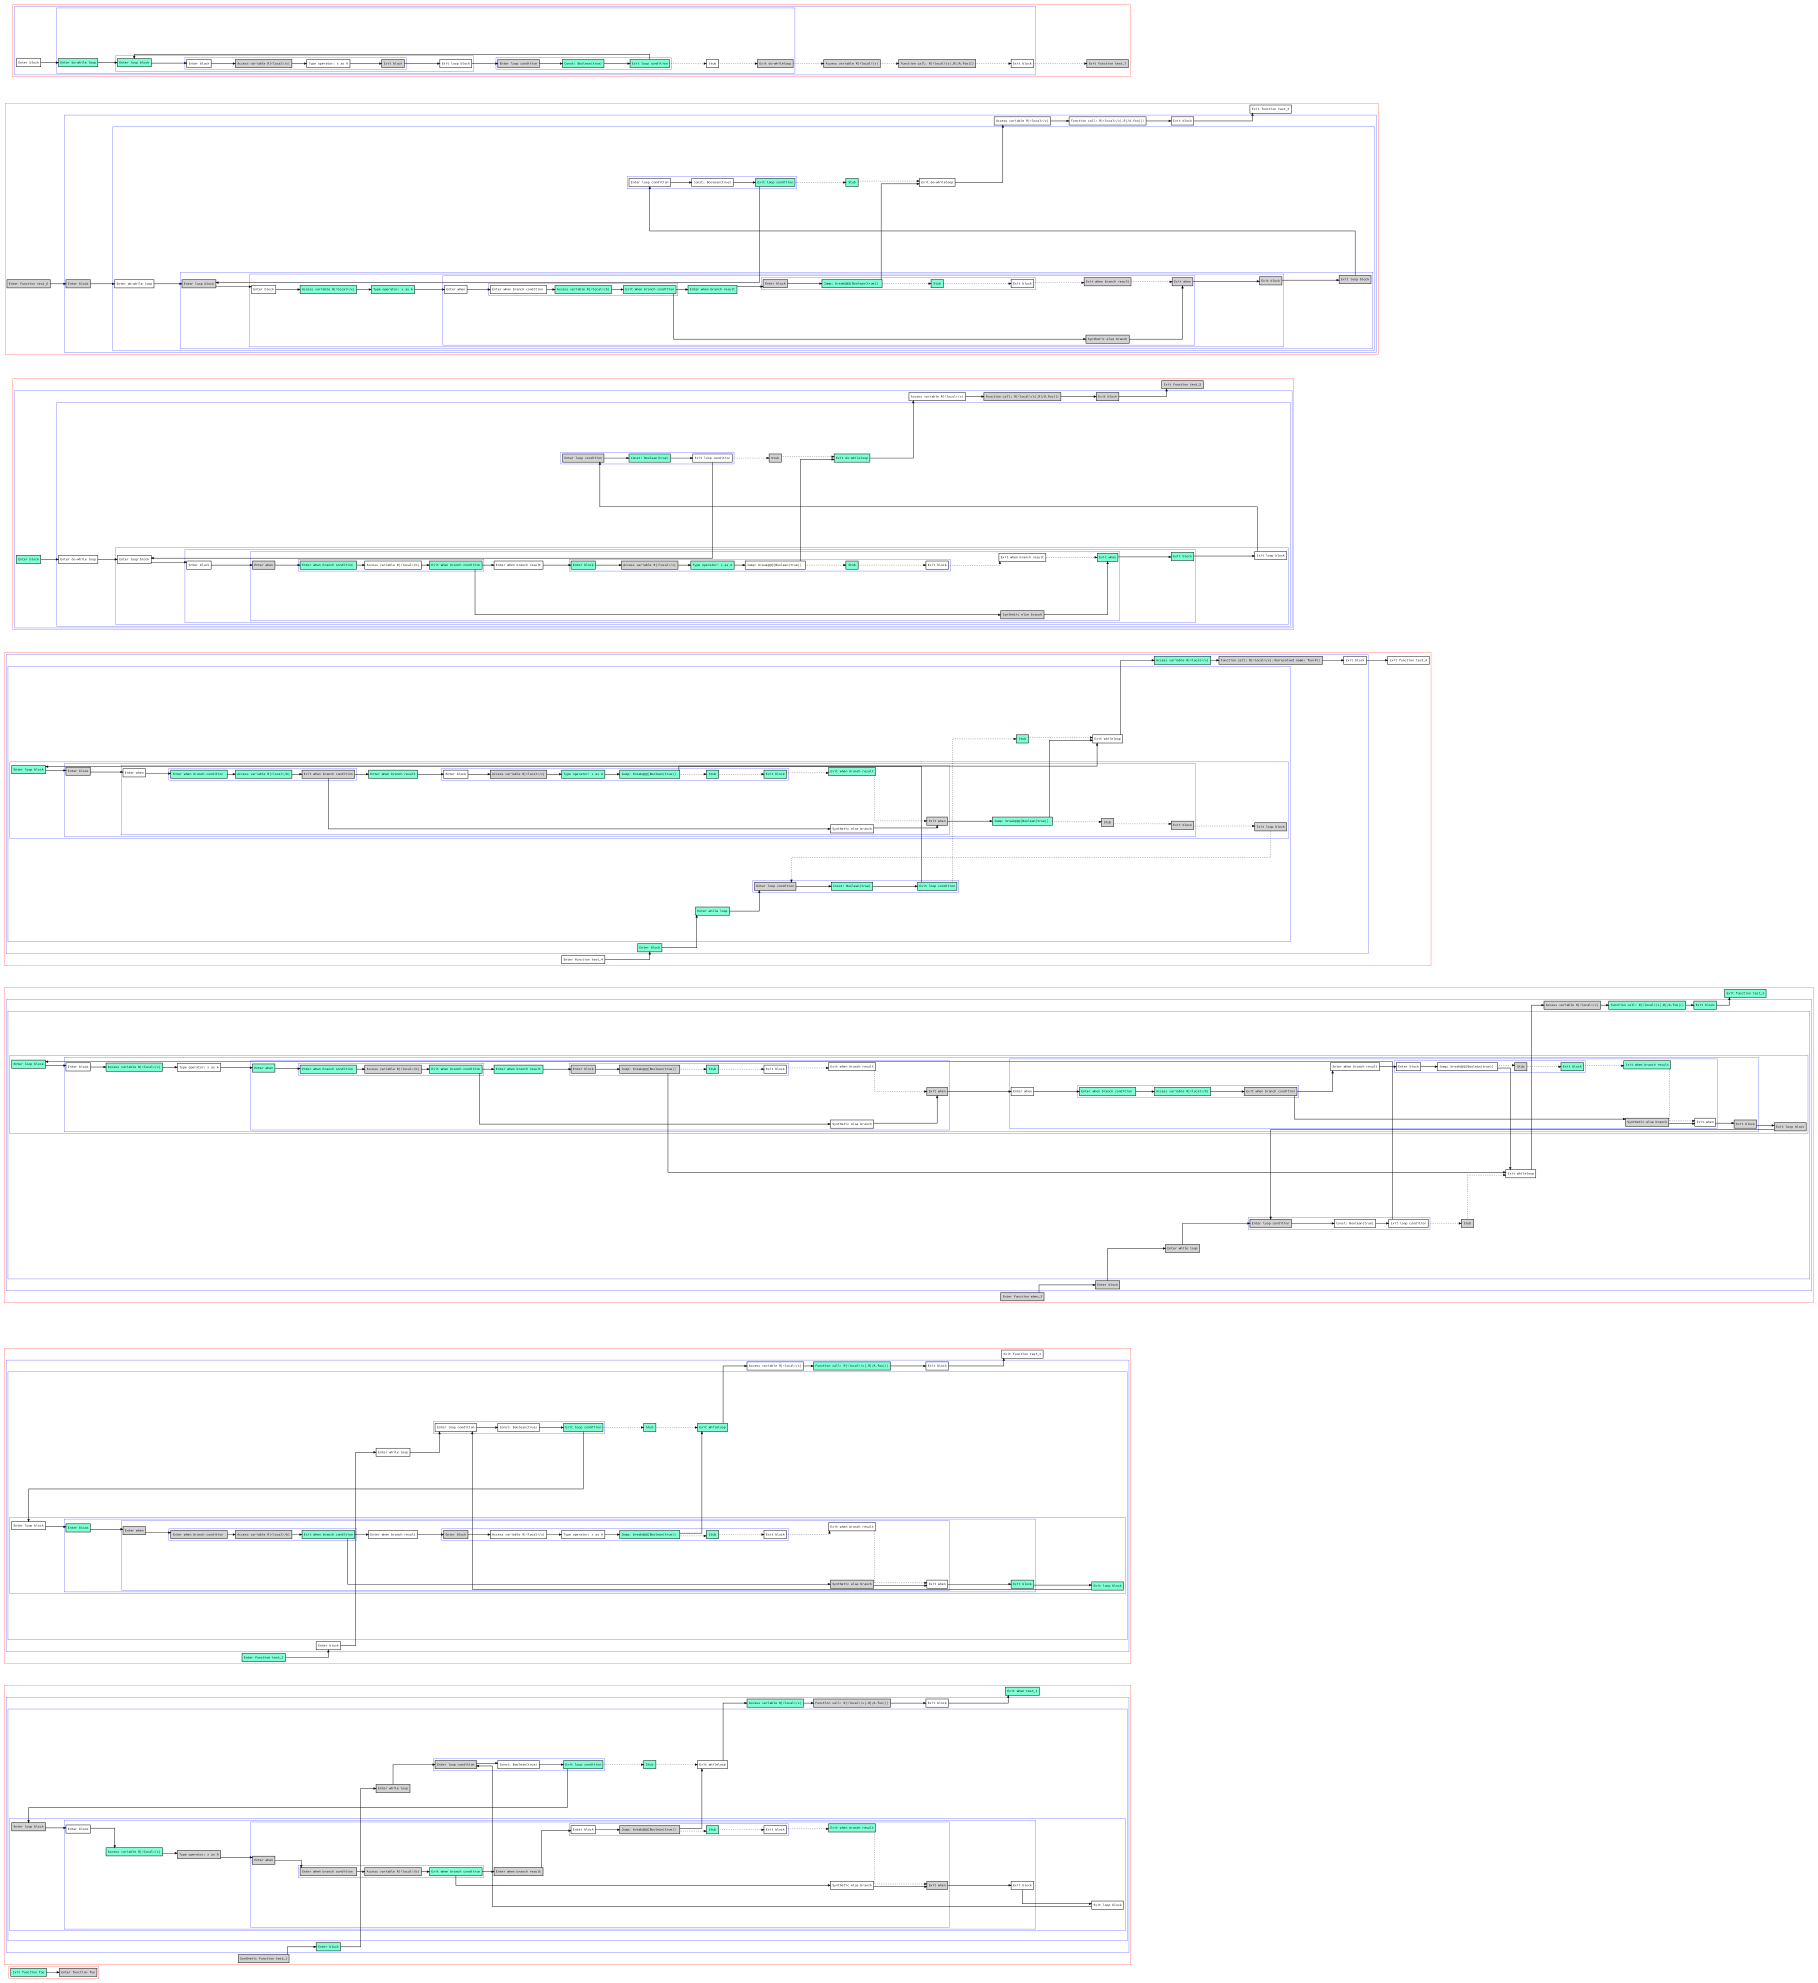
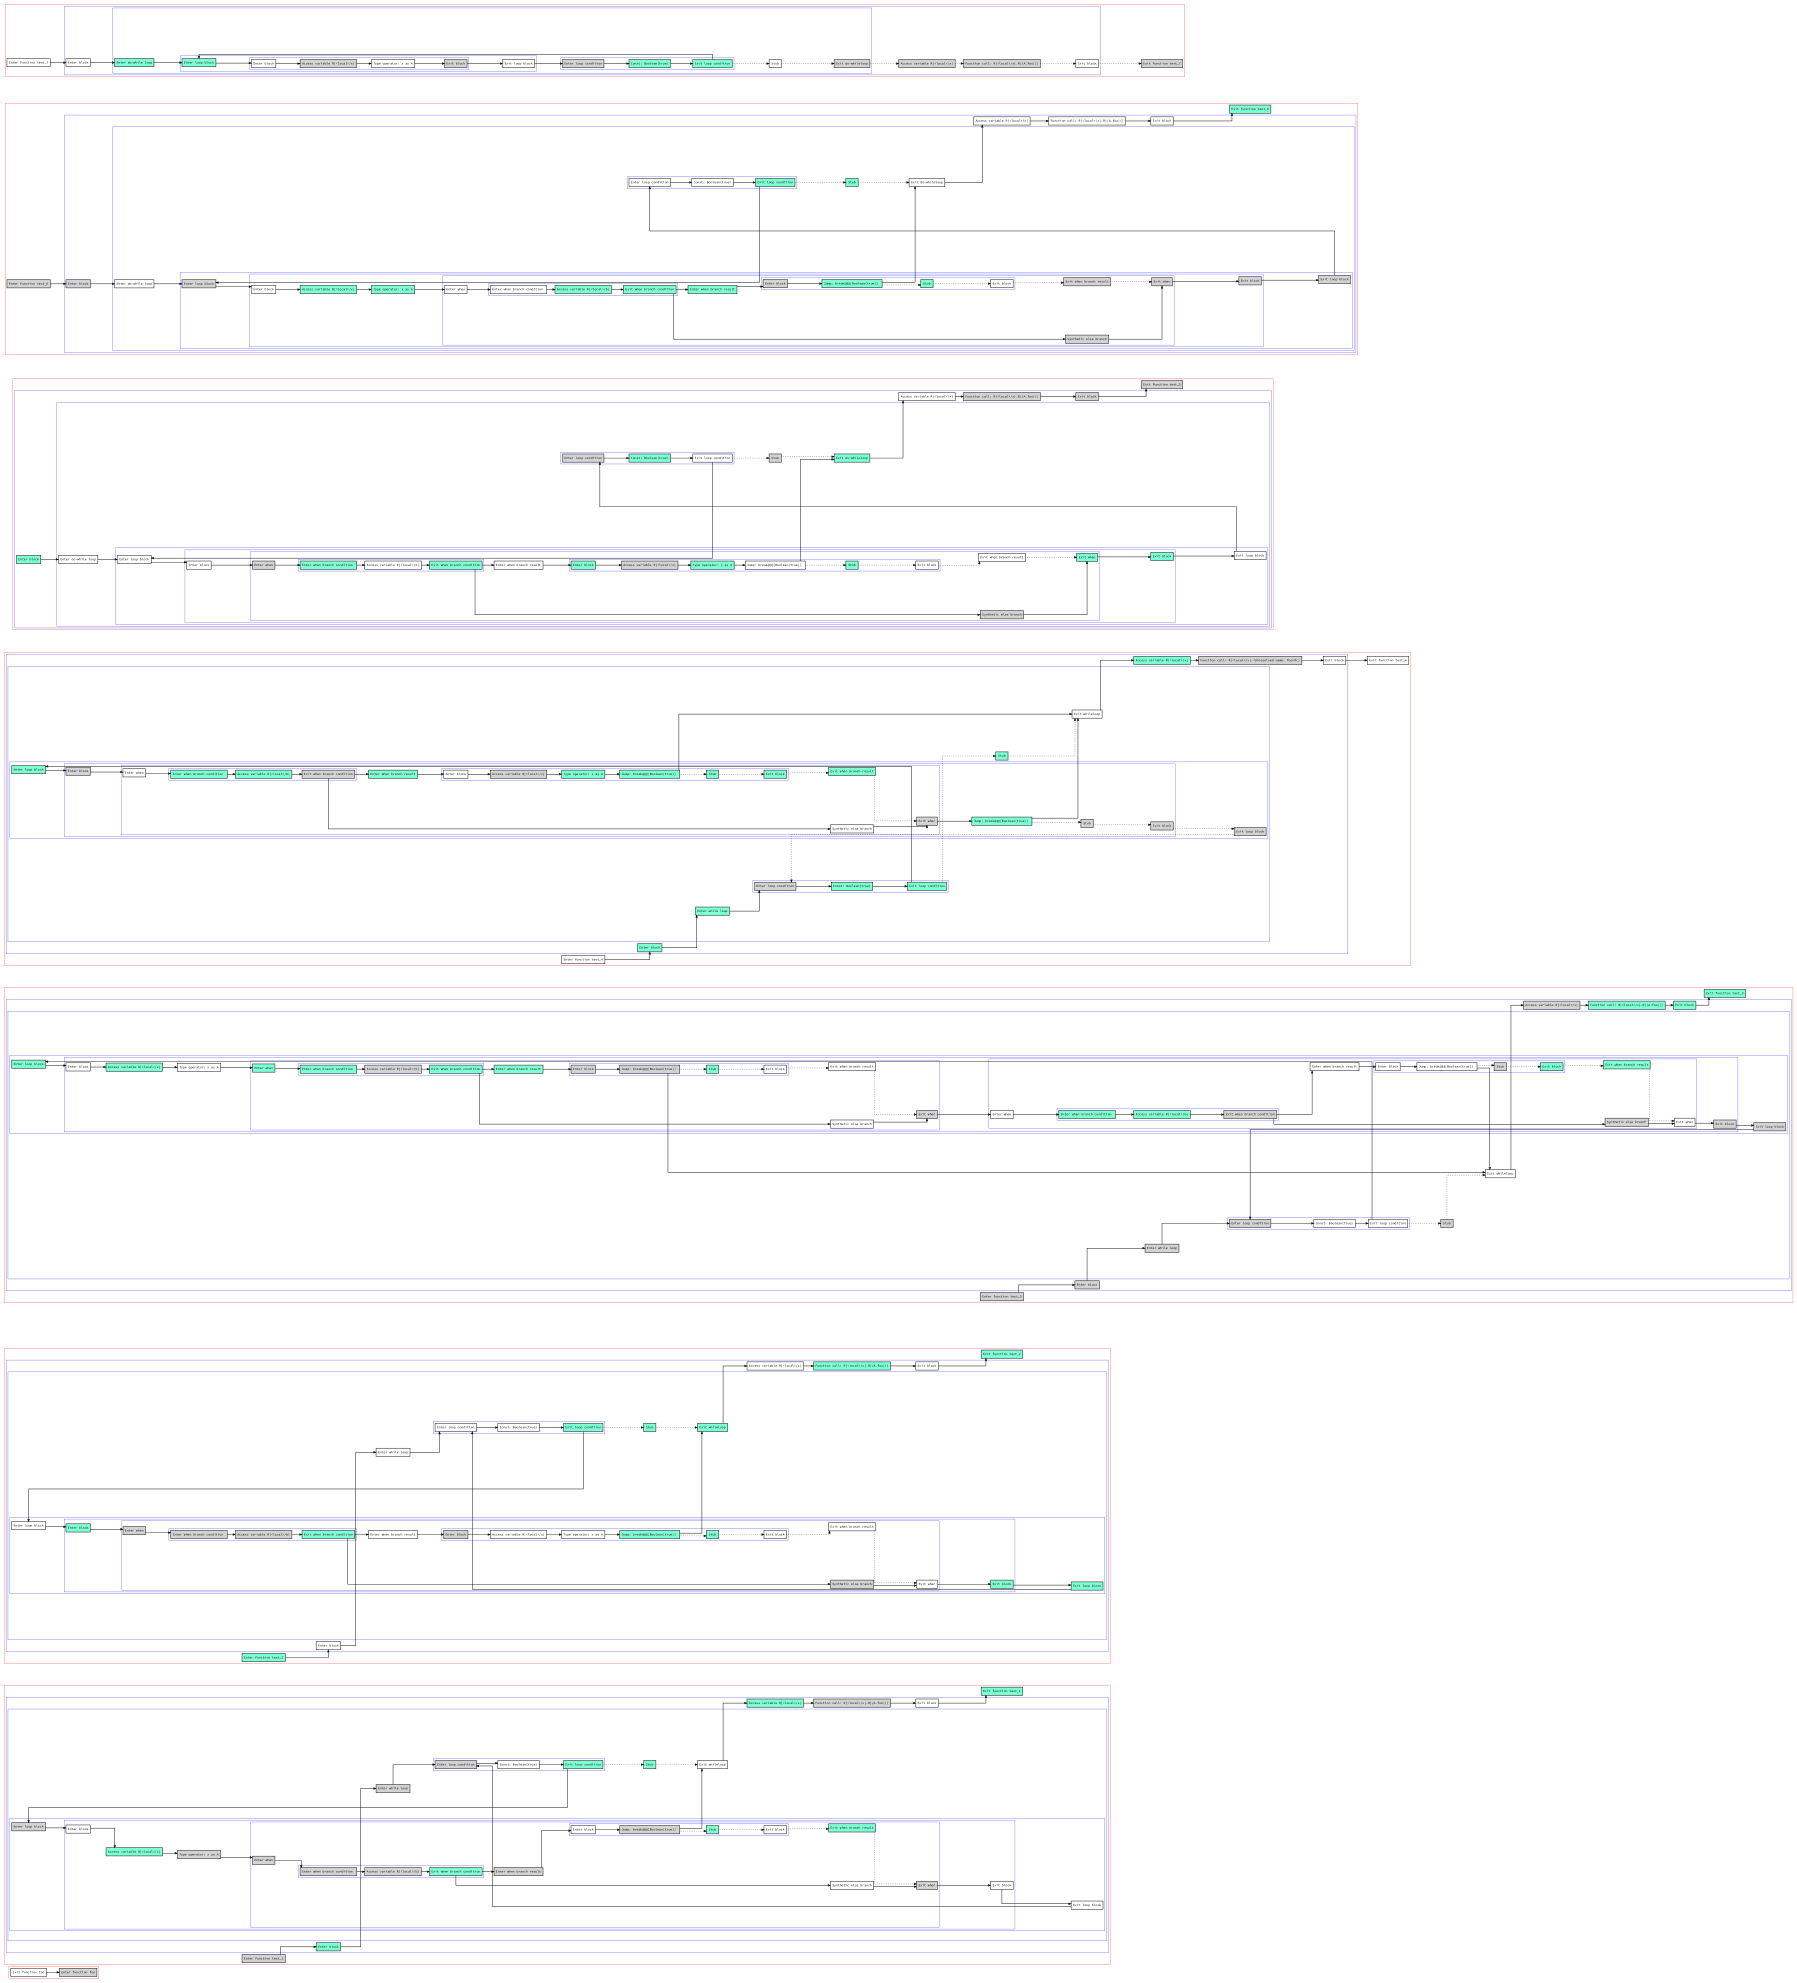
none -> (29, 63)
(1271, 109) -> (1250, 109)
(1022, 1297) -> (1002, 1297)
(1022, 1354) -> (1002, 1354)
(1022, 1691) -> (1002, 1691)
(264, 1959) -> (264, 1959)
(29, 1972) -> (29, 1972)
